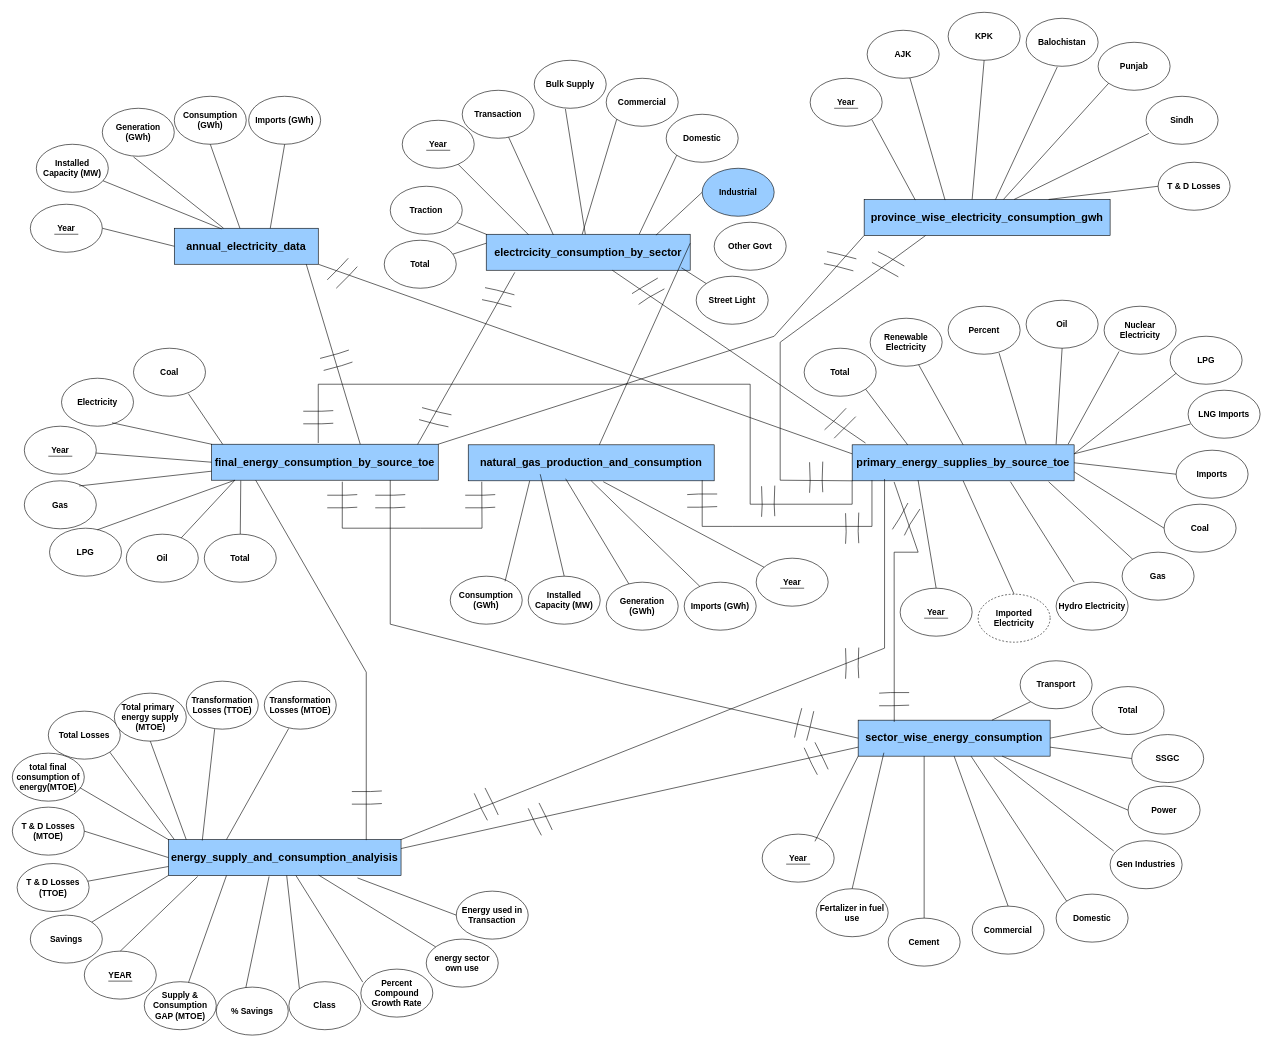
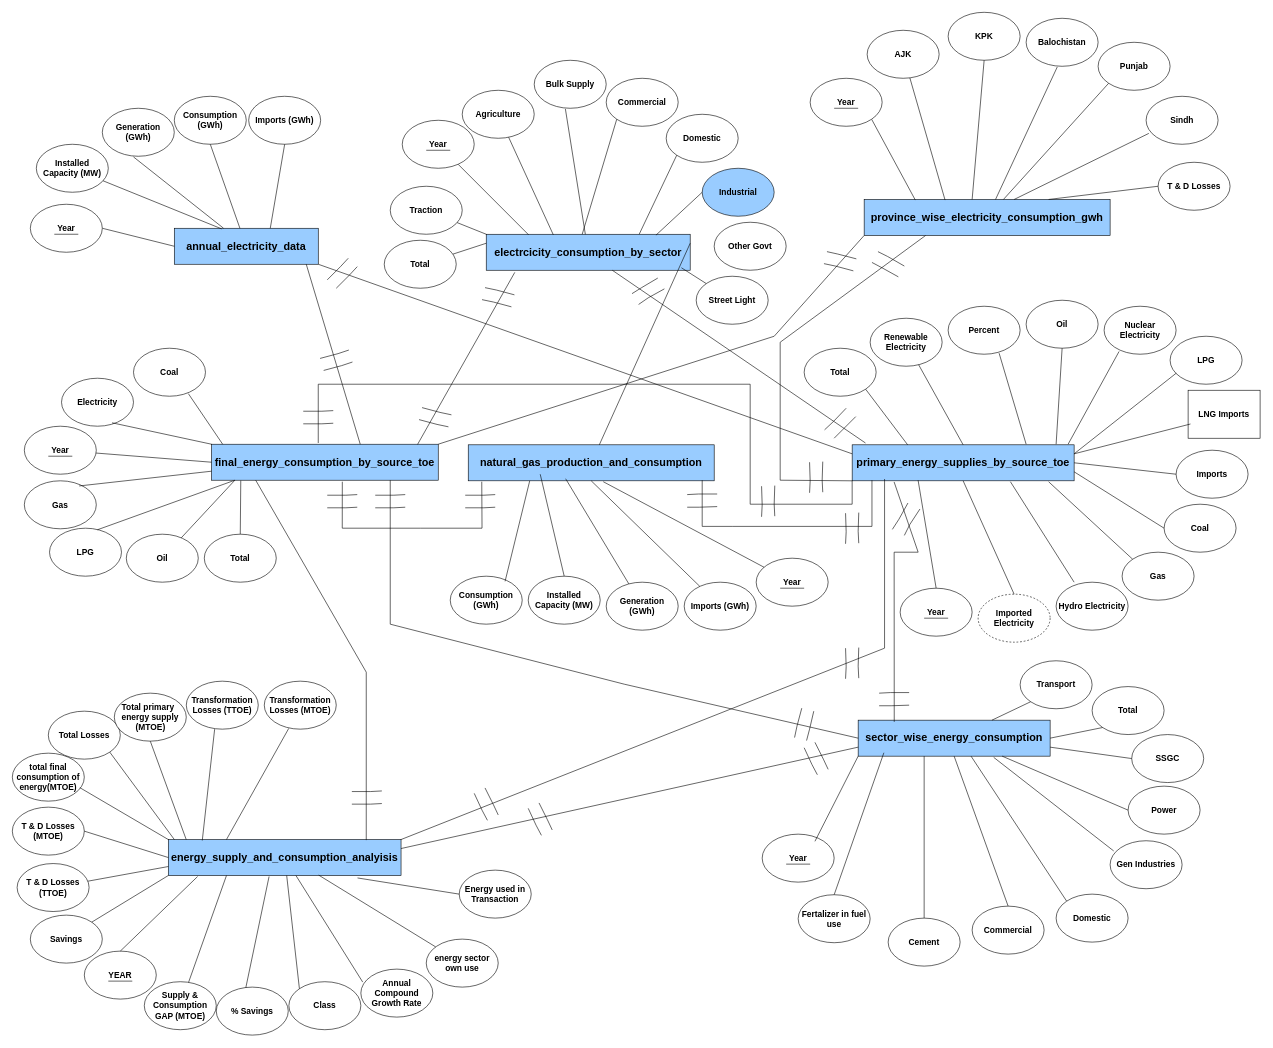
(498, 114) -> (498, 114)
(1224, 414) -> (1224, 414)
(852, 913) -> (834, 919)
(492, 915) -> (495, 894)
(397, 993) -> (397, 993)
